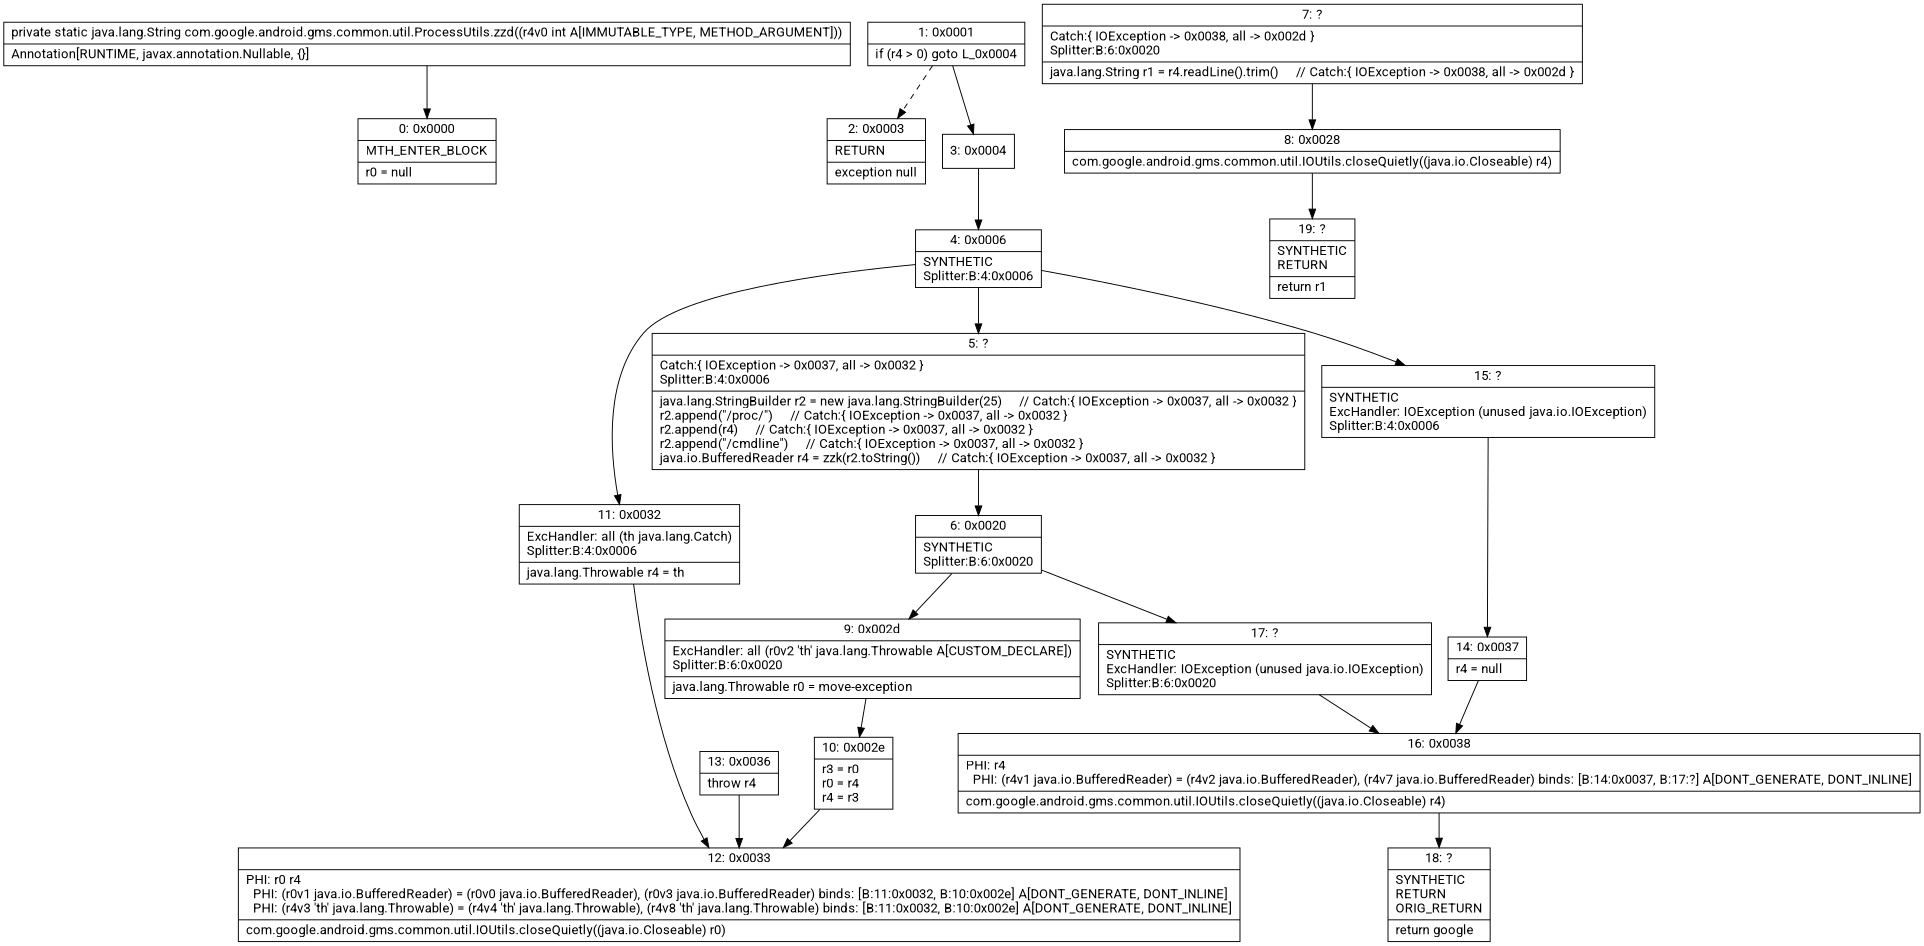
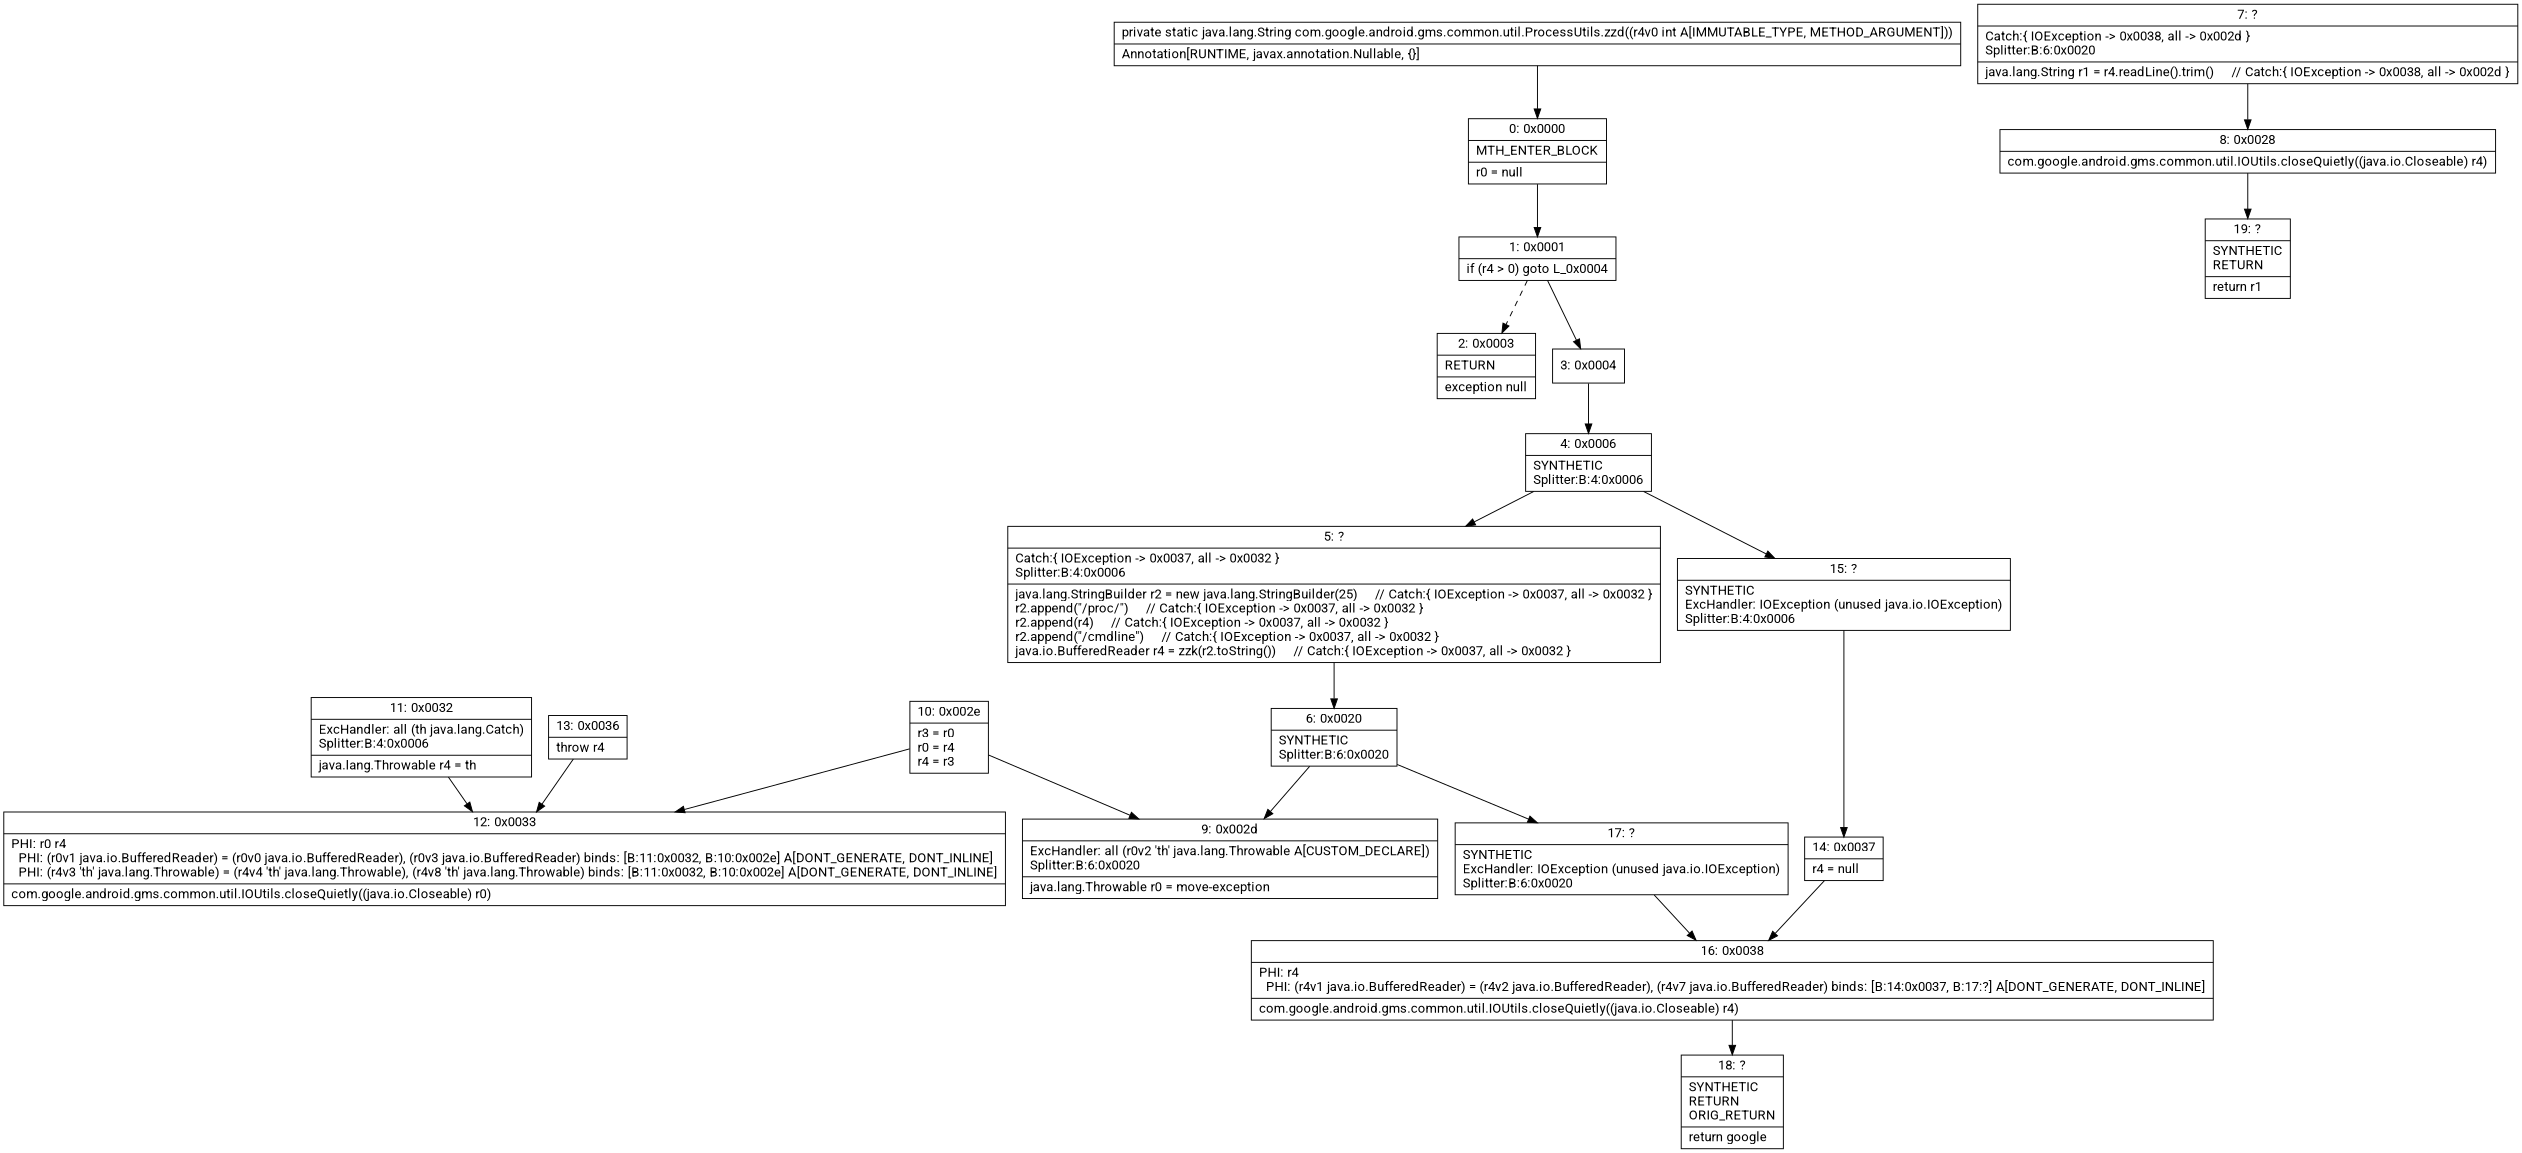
none -> (1537, 206)
(693, 305) -> none
(864, 713) -> (1059, 785)
